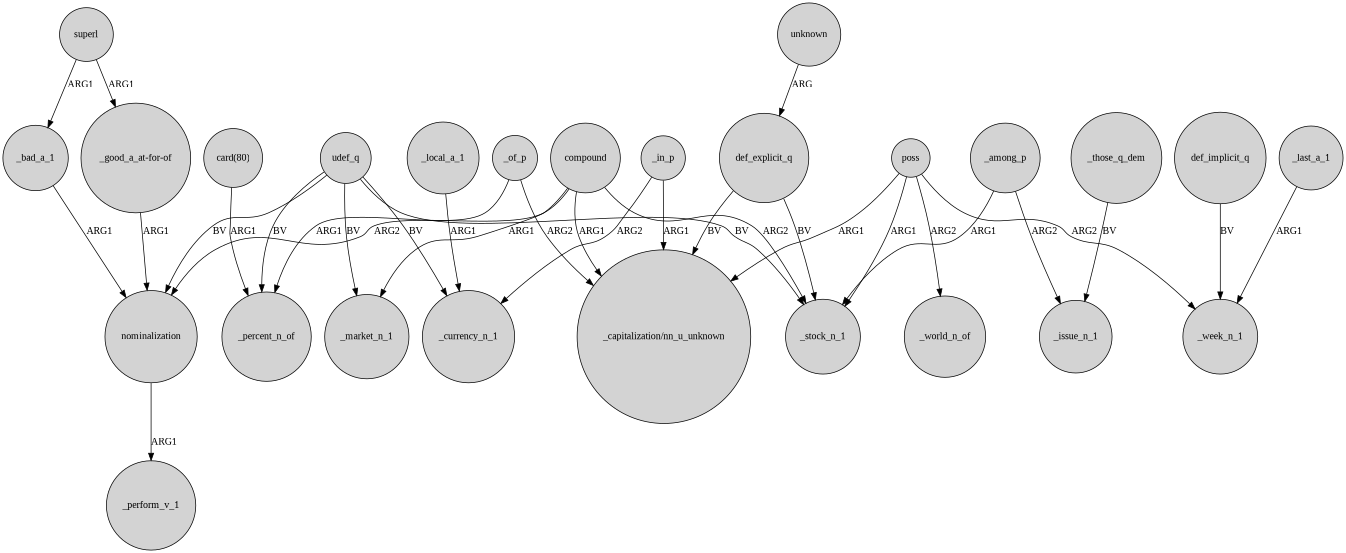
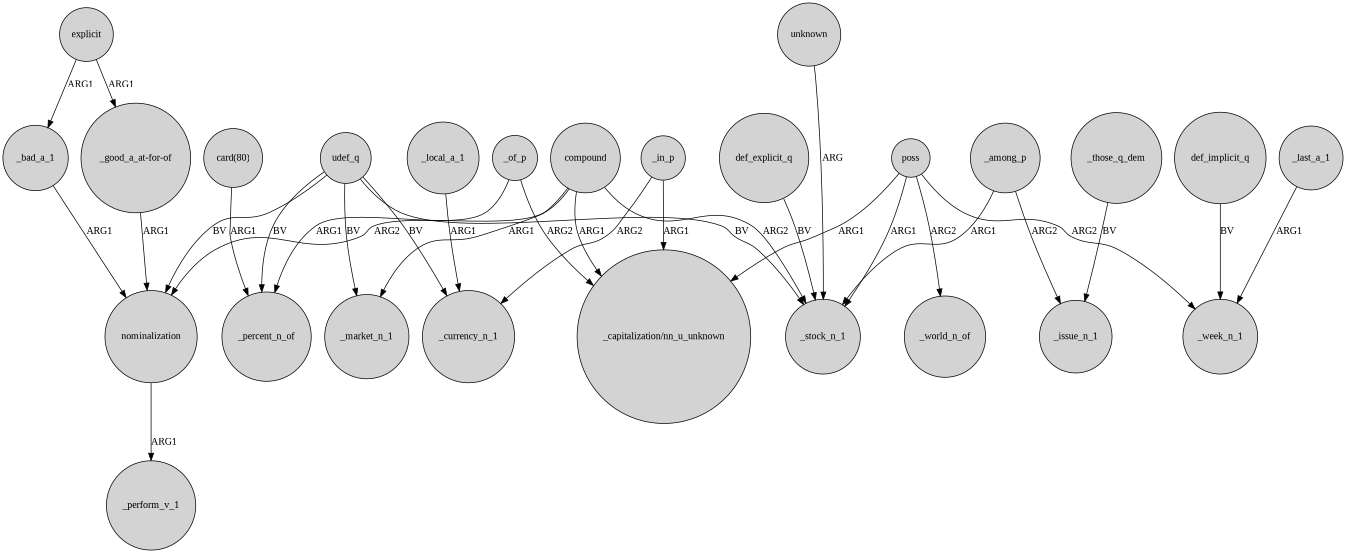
(86, 35) -> (86, 35)
(790, 87) -> (822, 179)
(717, 211) -> none
